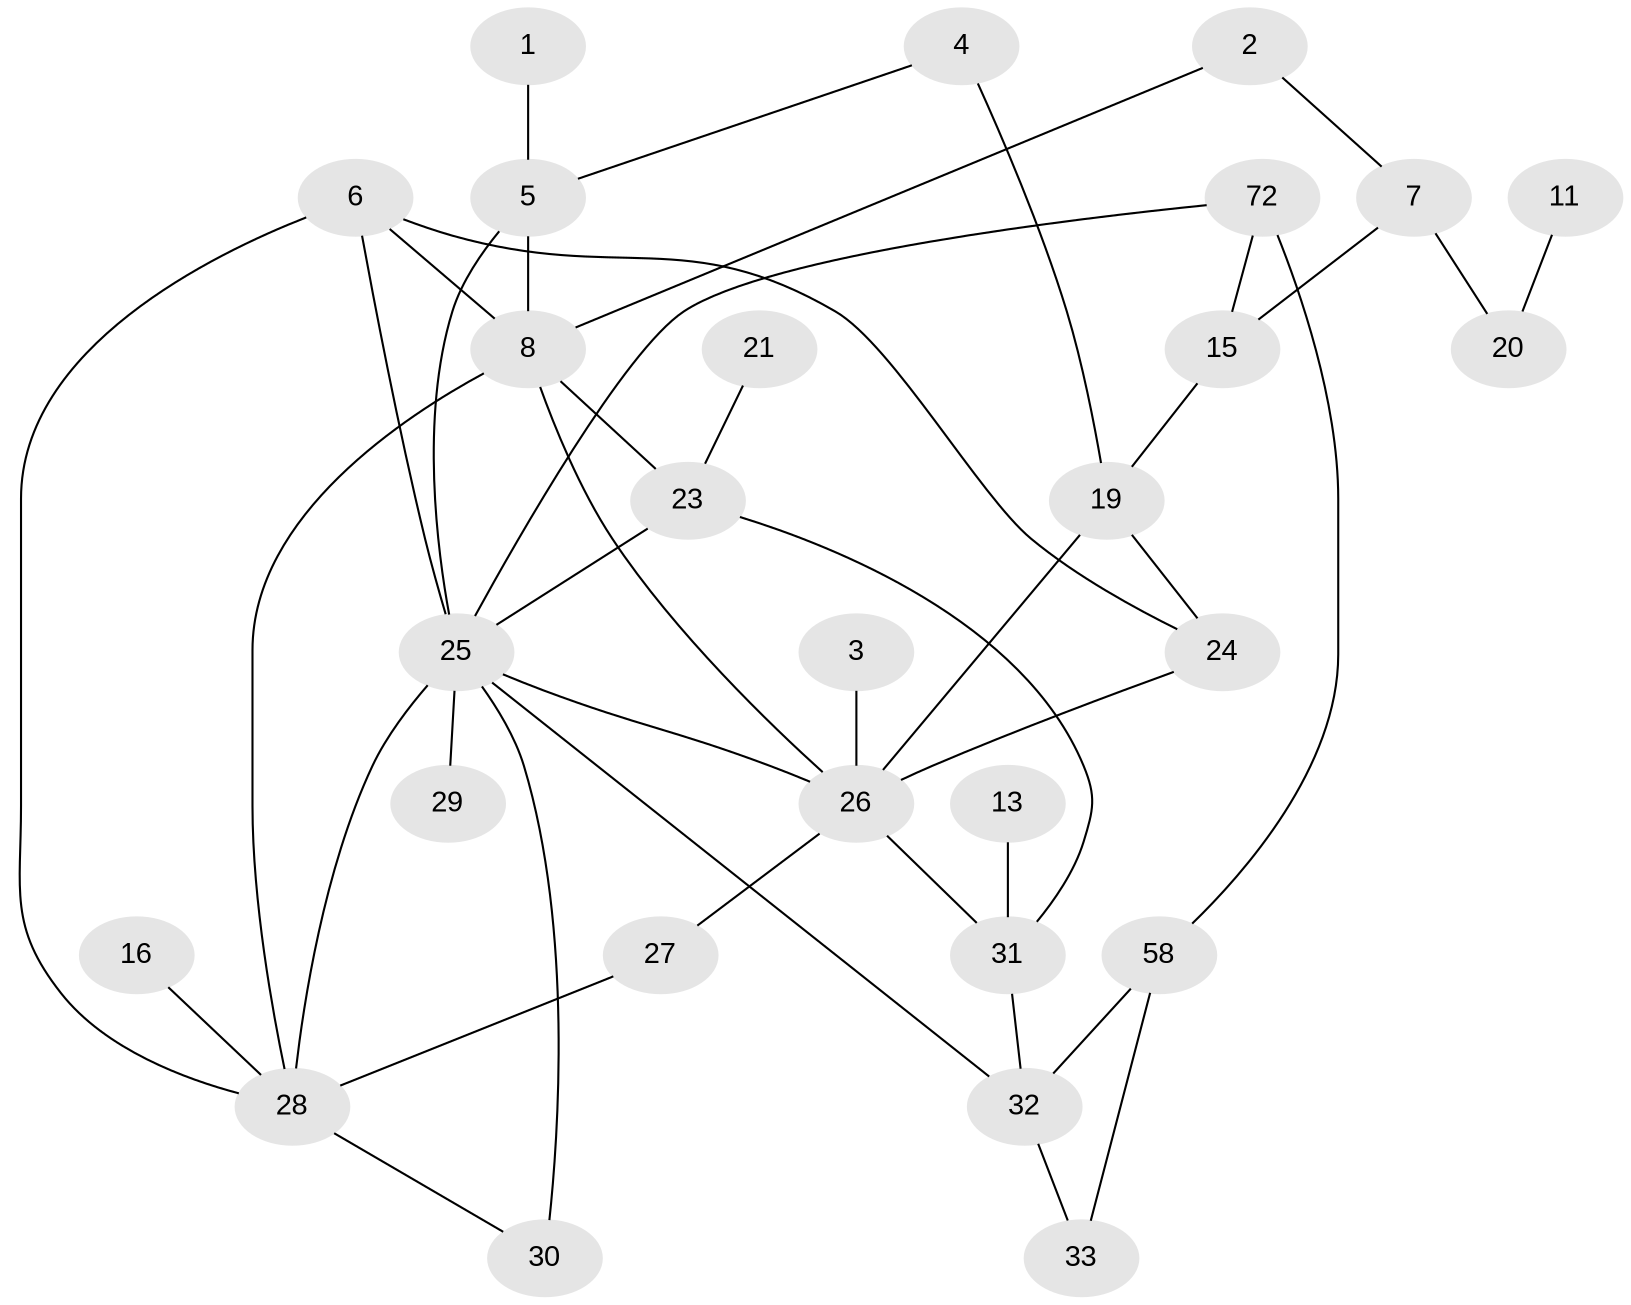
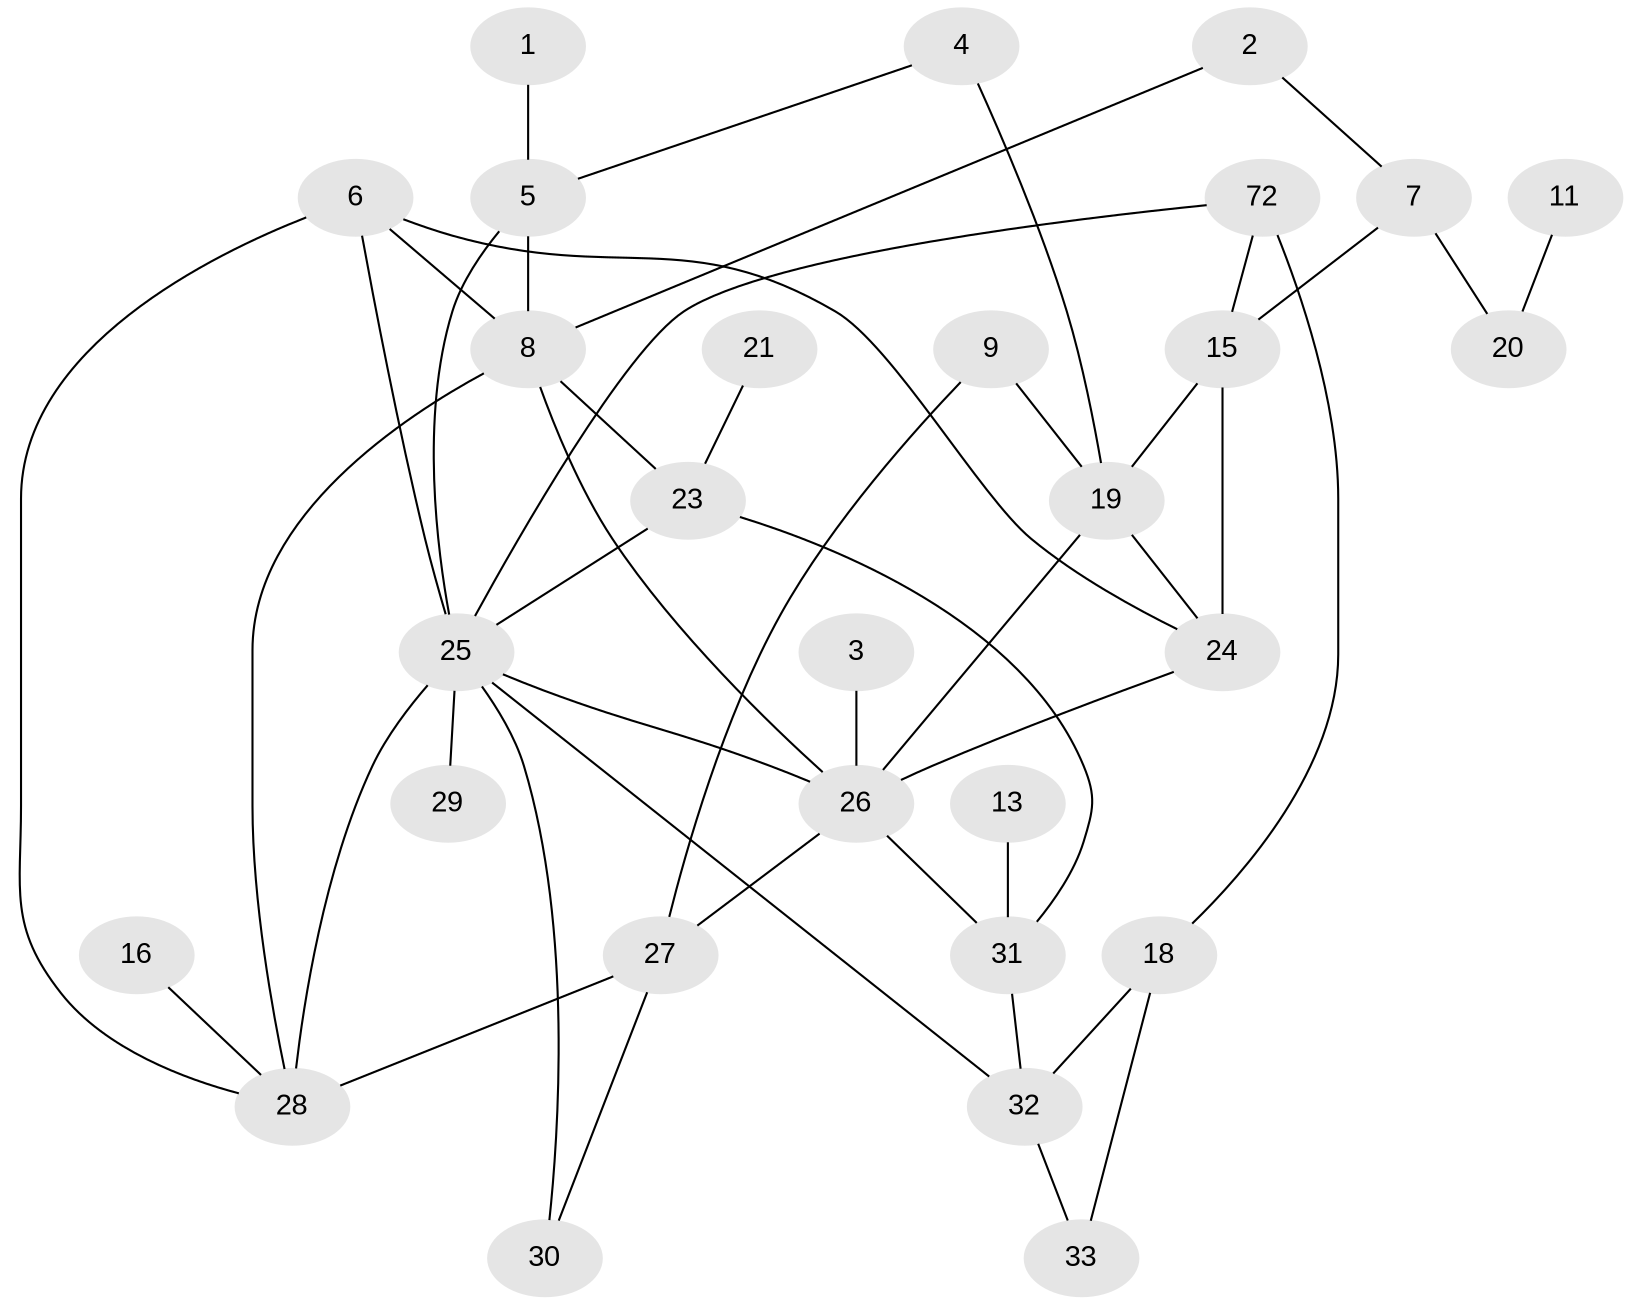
none -> (991, 349)
none -> (1222, 501)
(1159, 955) -> (1159, 955)
(419, 1183) -> (603, 1106)
